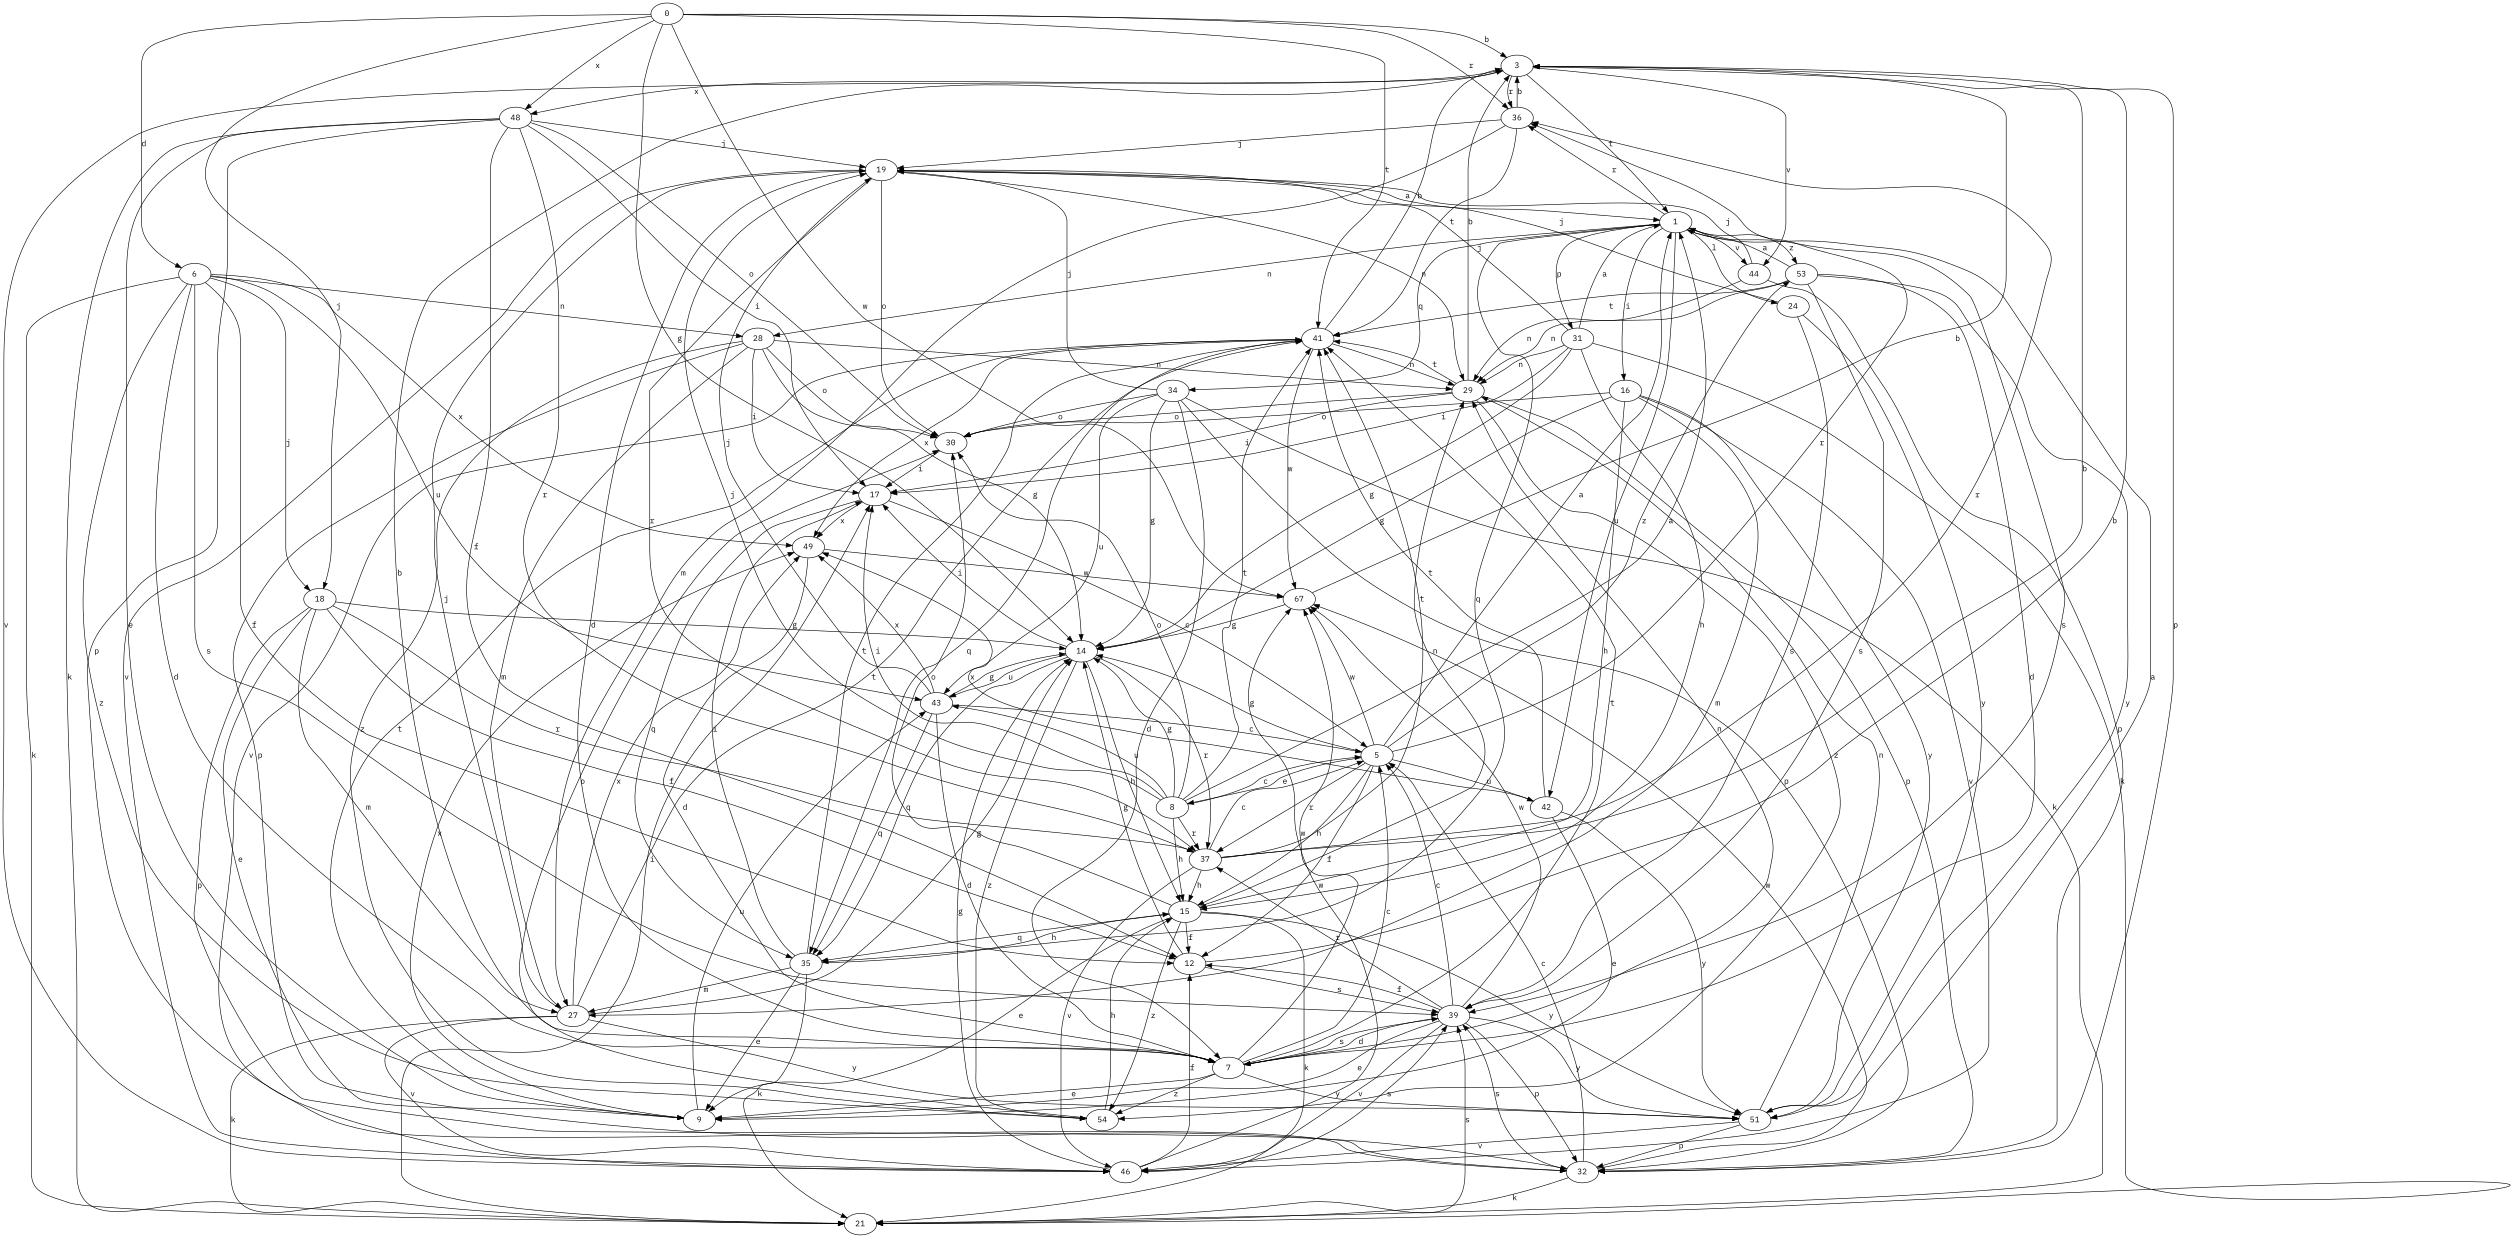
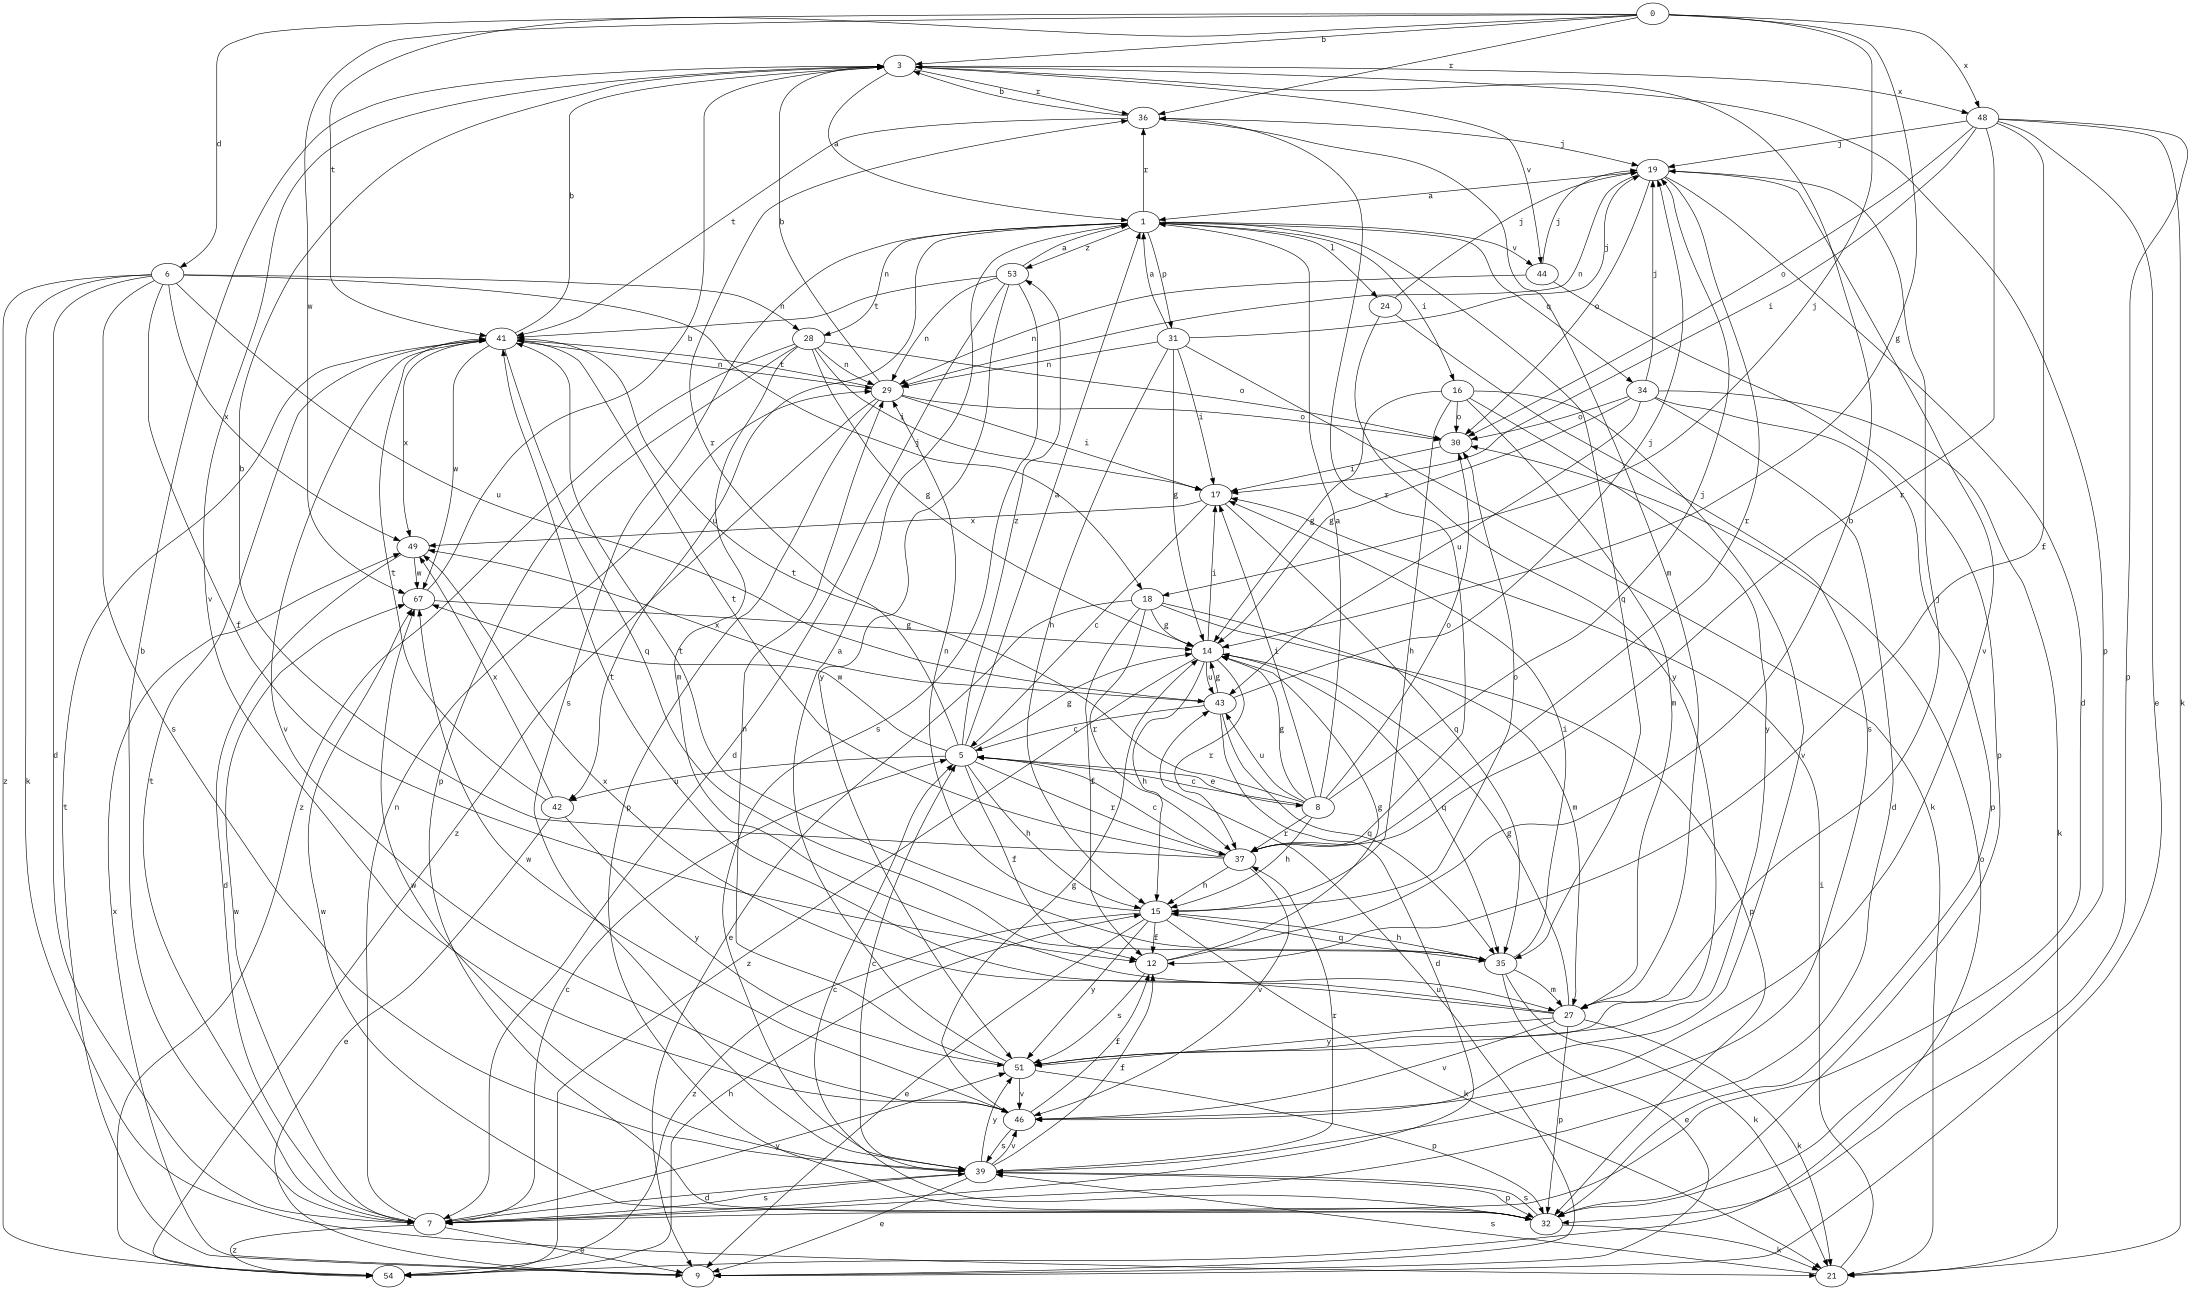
(1611, 144) -> (837, 144)
(1319, 989) -> (1098, 1024)
none -> (1558, 1117)
